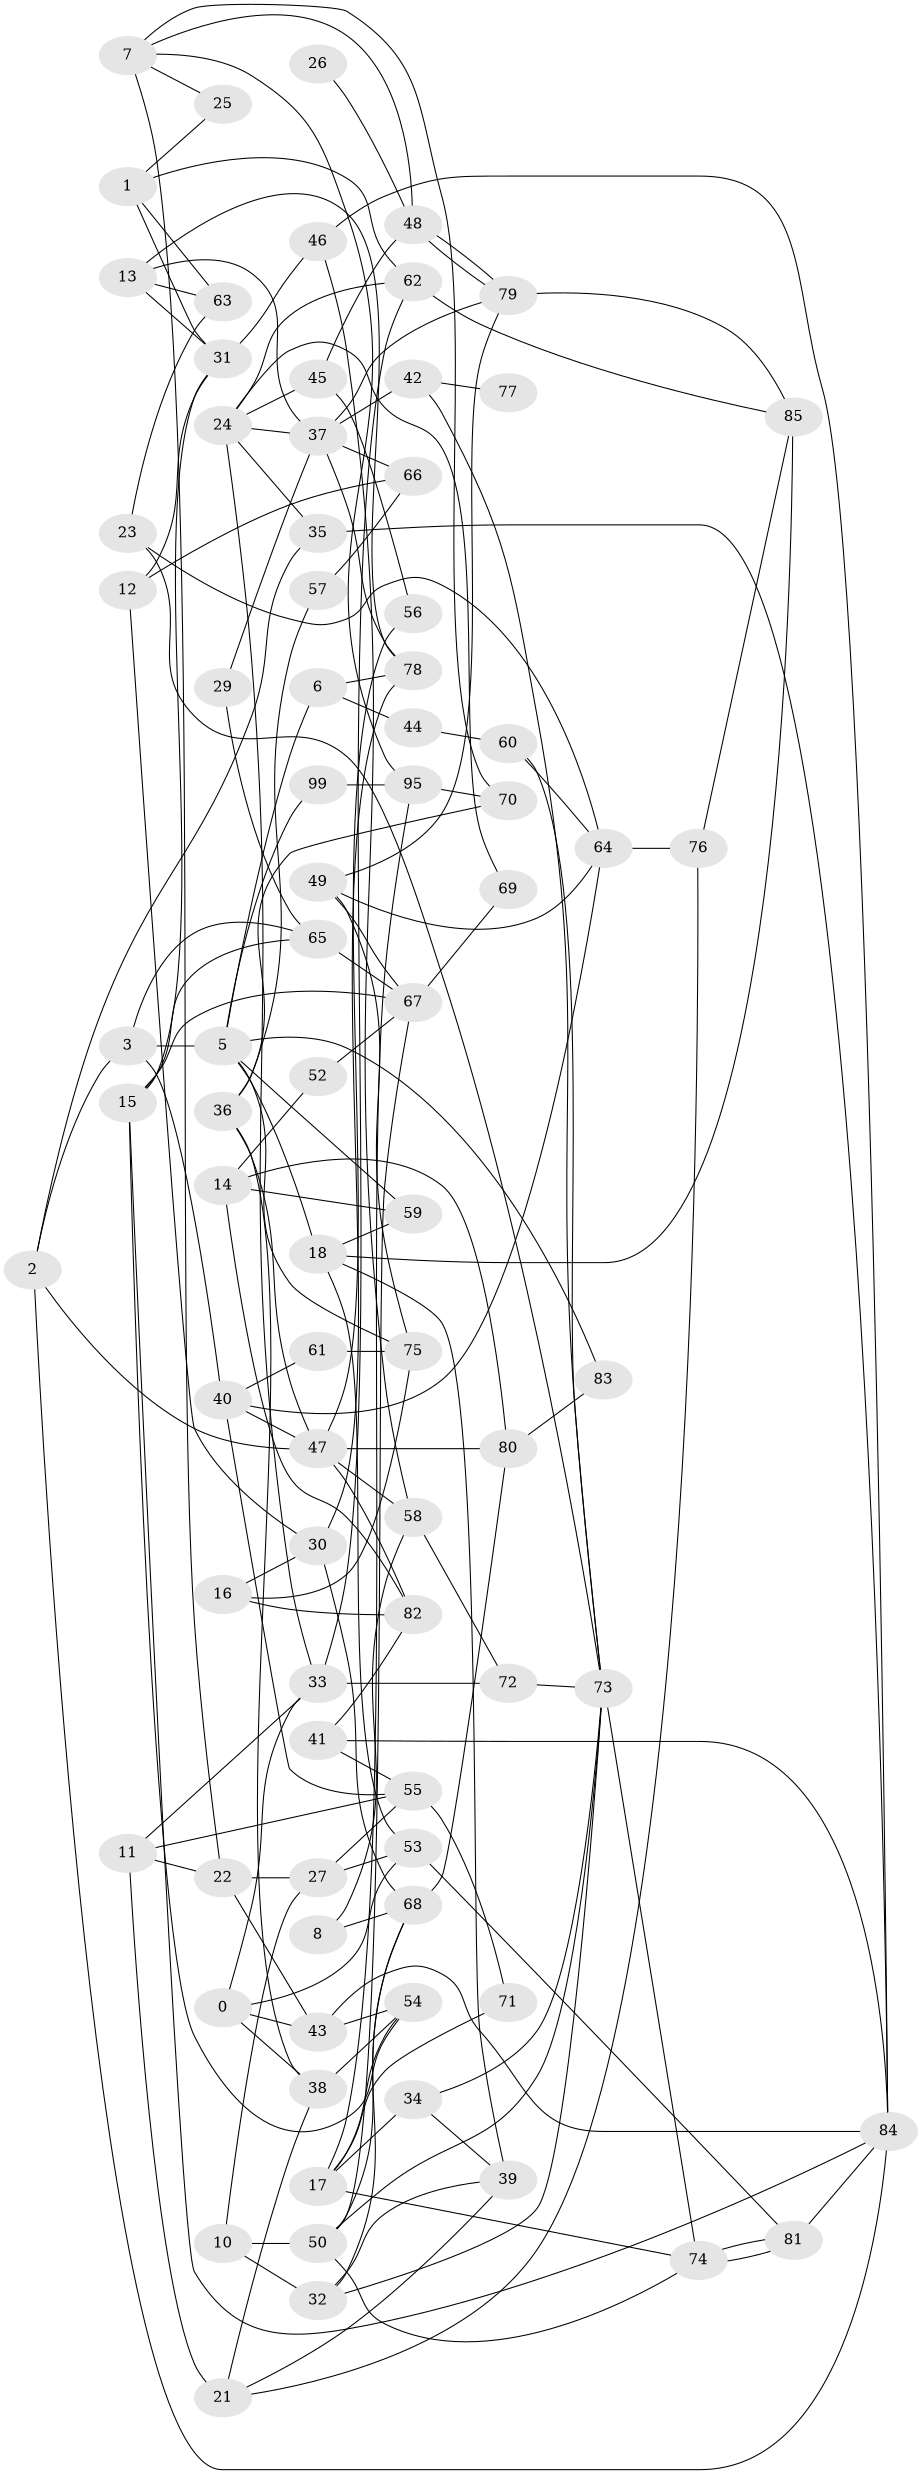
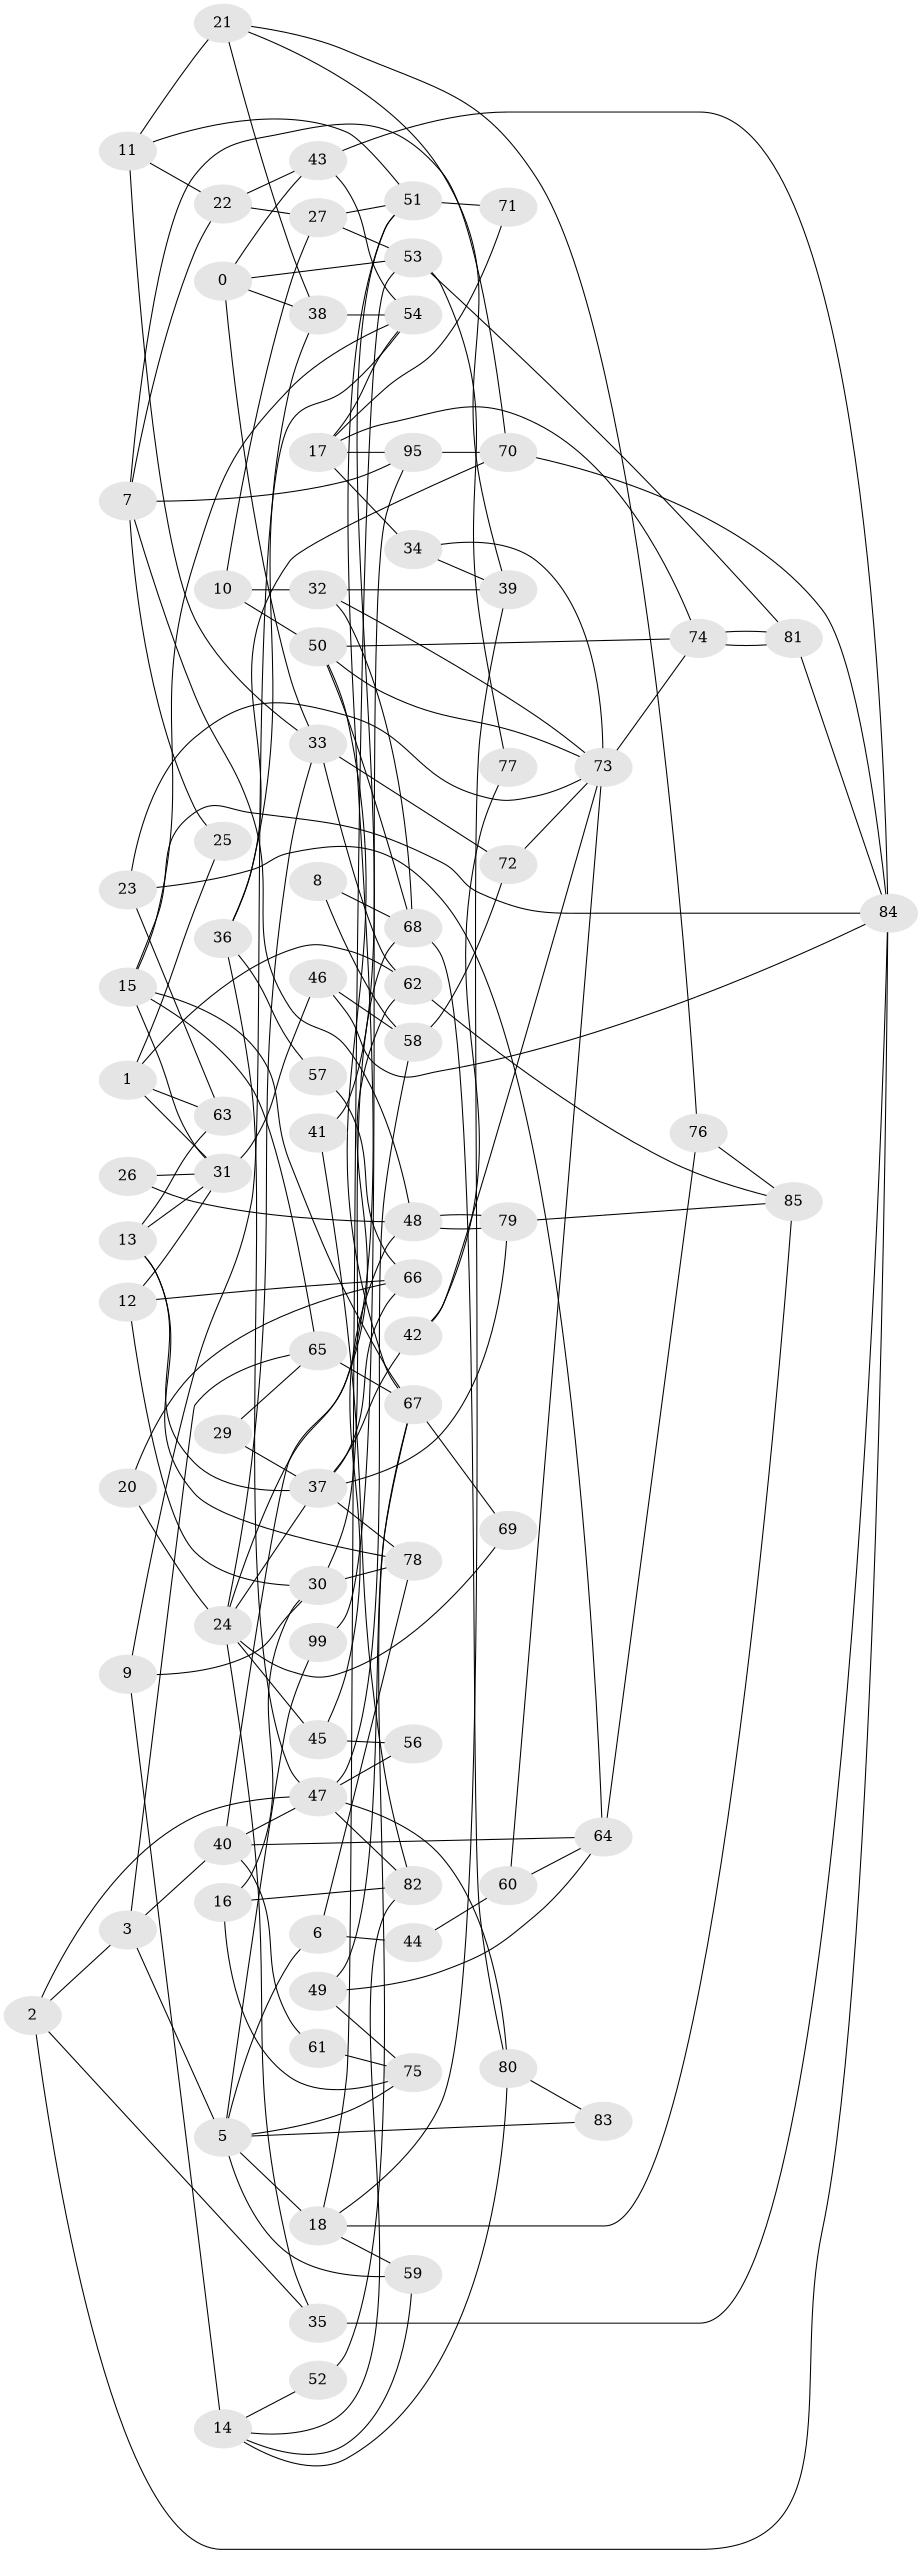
none -> (474, 507)
(472, 559) -> none
none -> (182, 1175)
none -> (128, 1488)
none -> (128, 1674)
(749, 1753) -> (810, 596)
(413, 1791) -> (413, 201)
